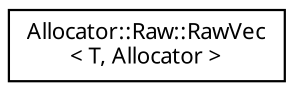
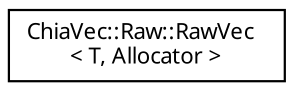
(147, 46) -> (147, 46)
